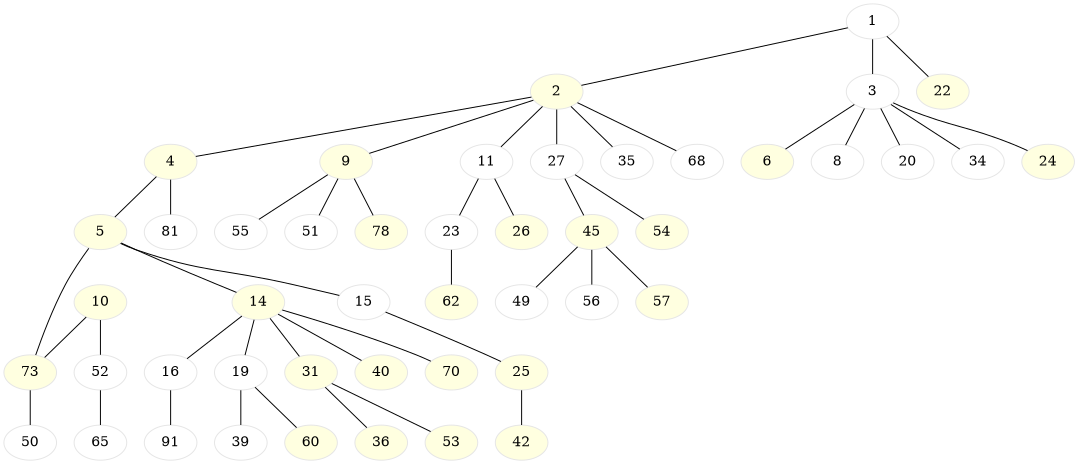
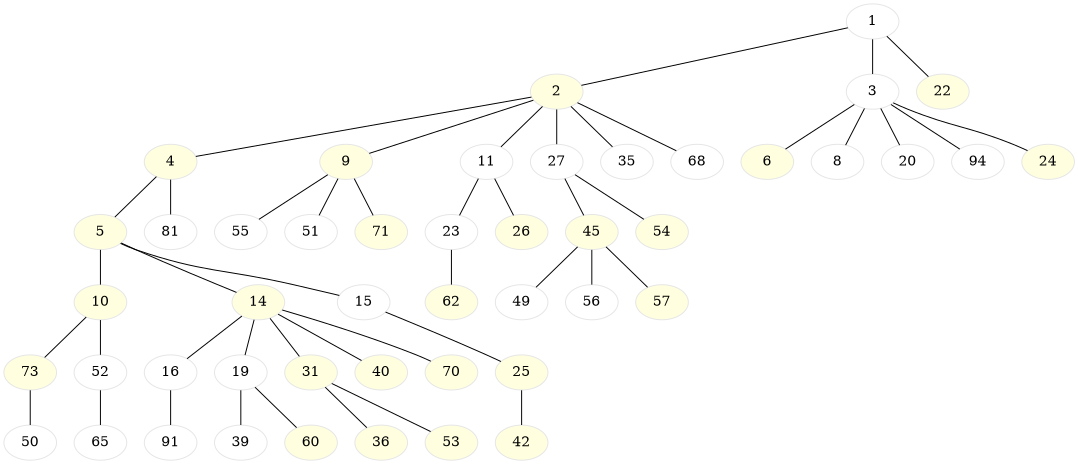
(978, 162) -> (978, 162)
(381, 232) -> (381, 232)
(58, 299) -> (100, 267)
